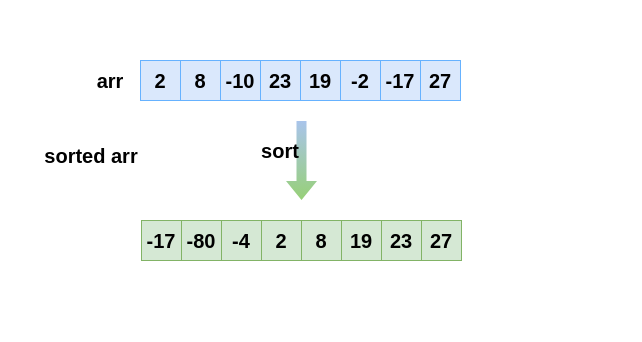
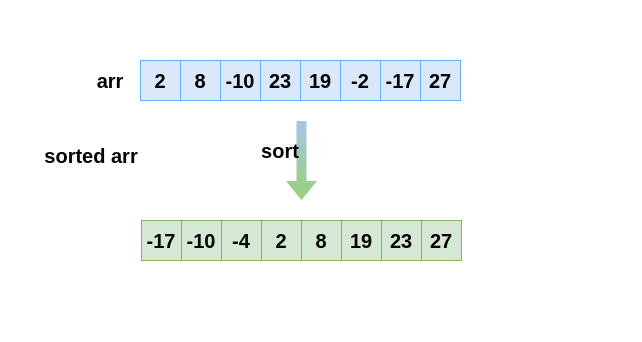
(202, 241) -> (202, 241)
